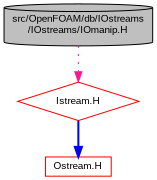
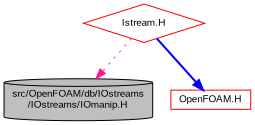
(78, 59) -> (117, 55)
(78, 167) -> (211, 100)
